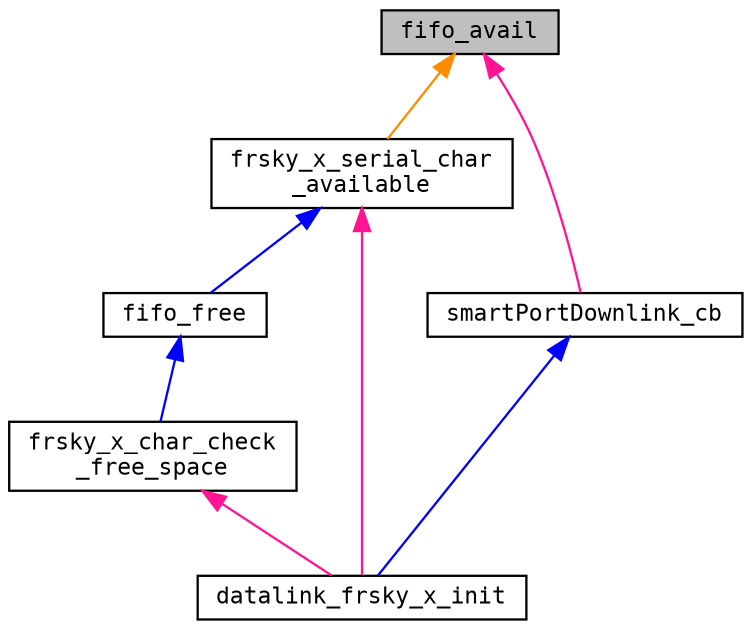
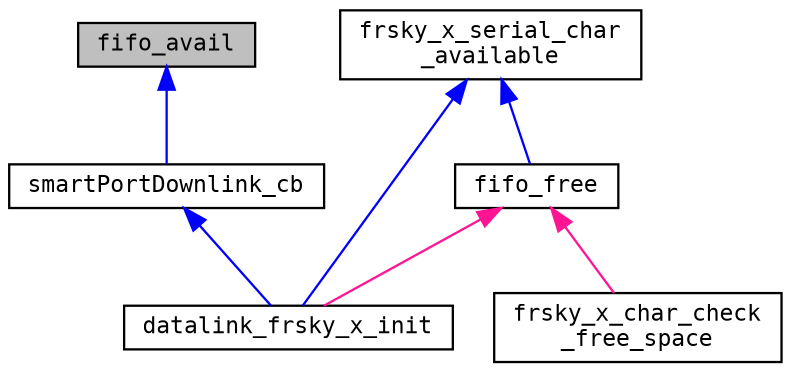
(414, 106) -> none
(548, 180) -> (167, 127)
(168, 391) -> (590, 260)
(362, 403) -> (378, 202)
(277, 540) -> (402, 263)
